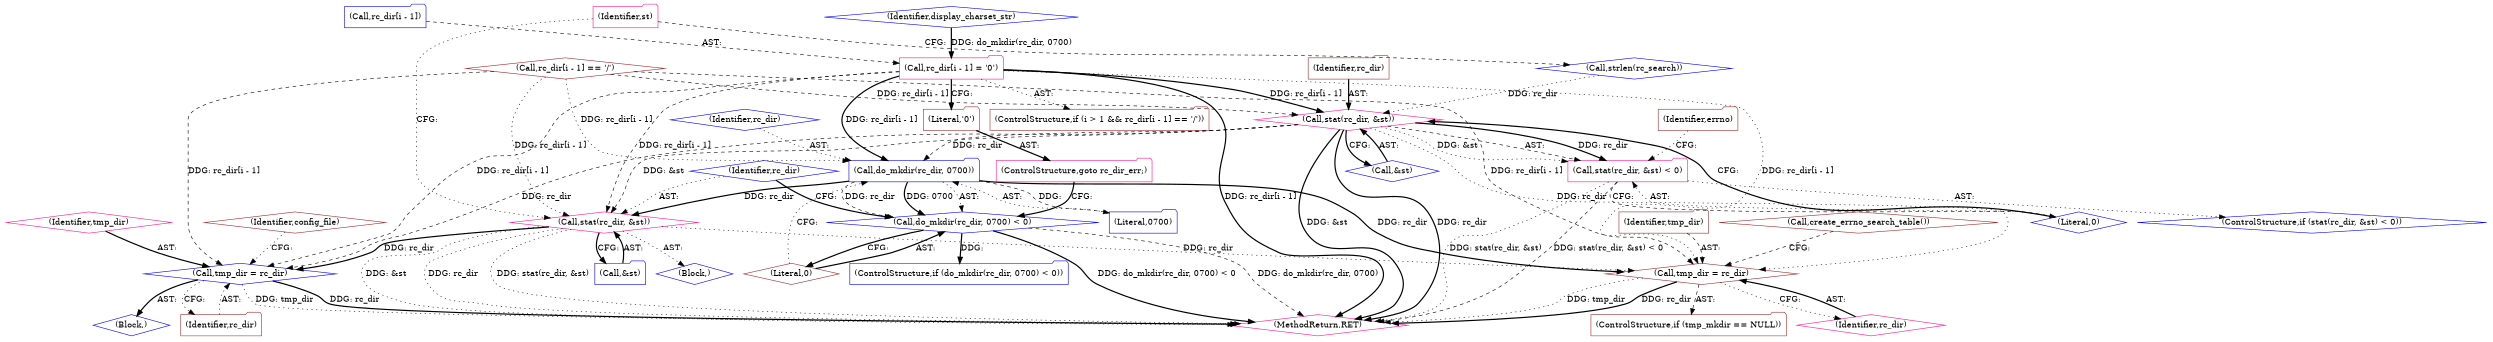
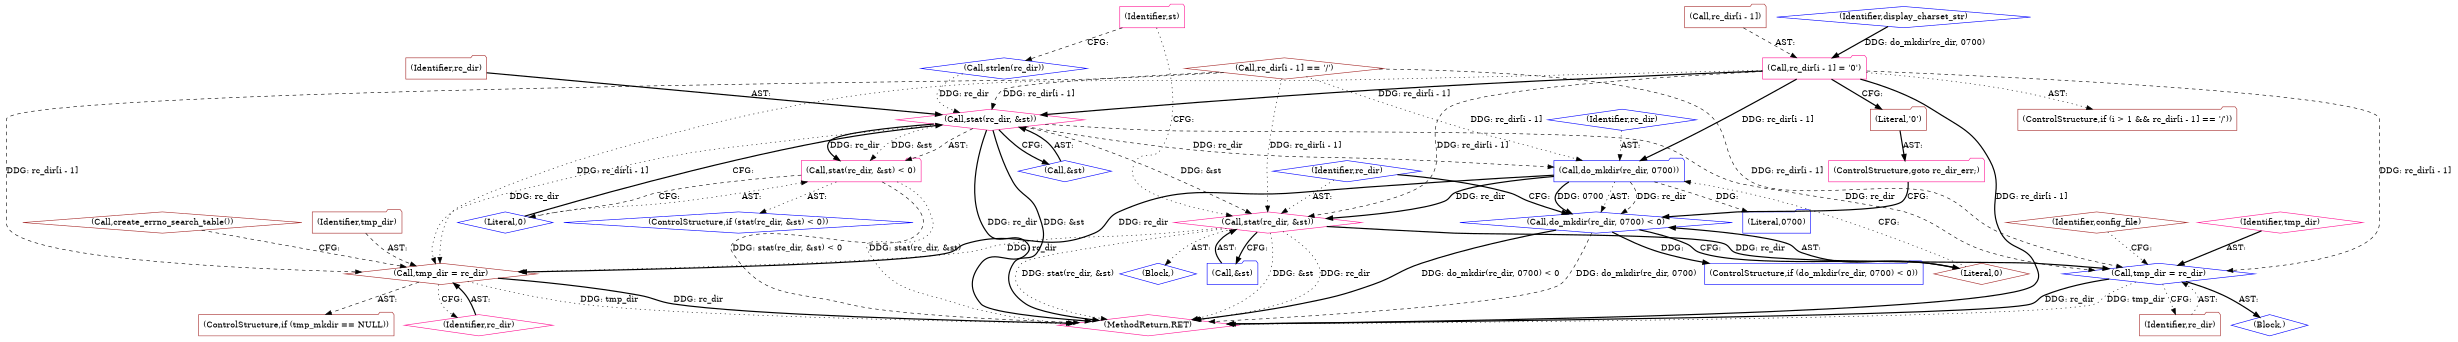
(385, 17) -> (1725, 17)
(1634, 68) -> (1004, 68)
(1698, 120) -> none
(1032, 207) -> none
